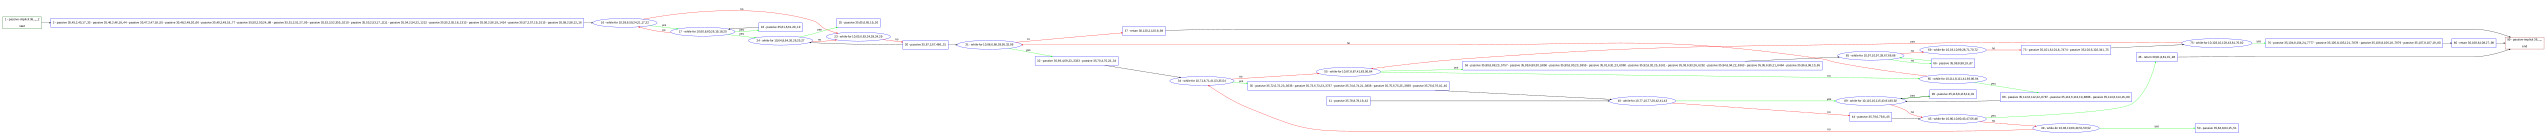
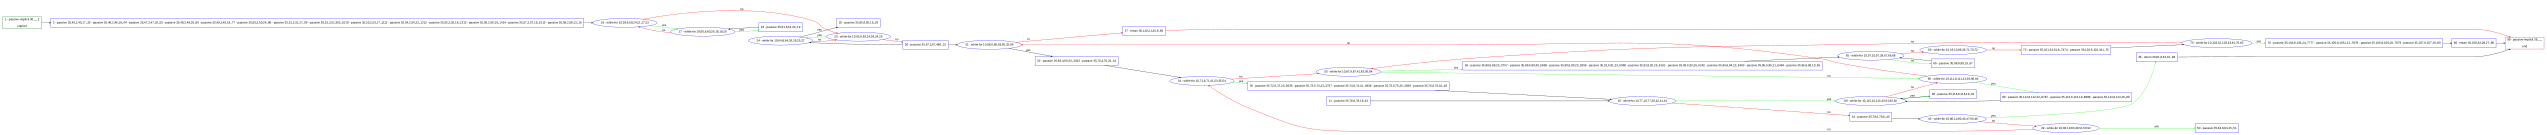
(22, 23) -> (22, 23)
(1838, 29) -> (1838, 29)
(818, 32) -> (818, 32)
(741, 36) -> (817, 37)
(1913, 42) -> (1913, 42)
(1030, 52) -> (1030, 52)
(1916, 59) -> (1916, 59)
(1906, 110) -> (1911, 90)
